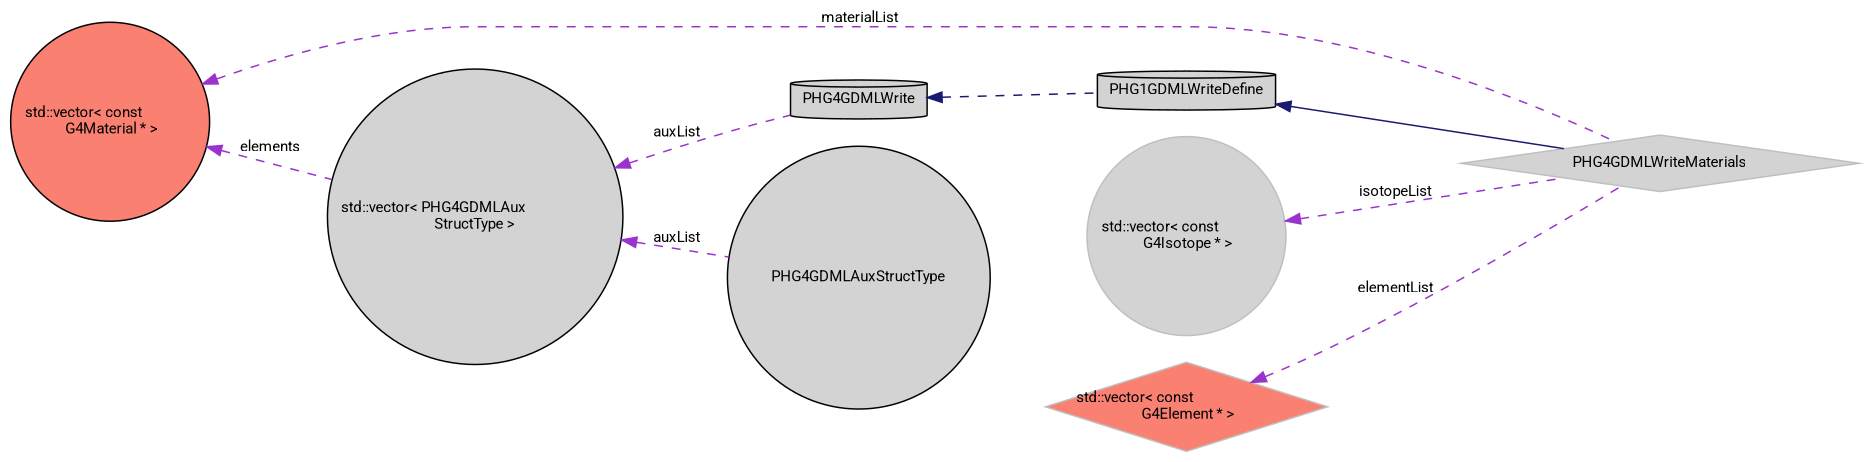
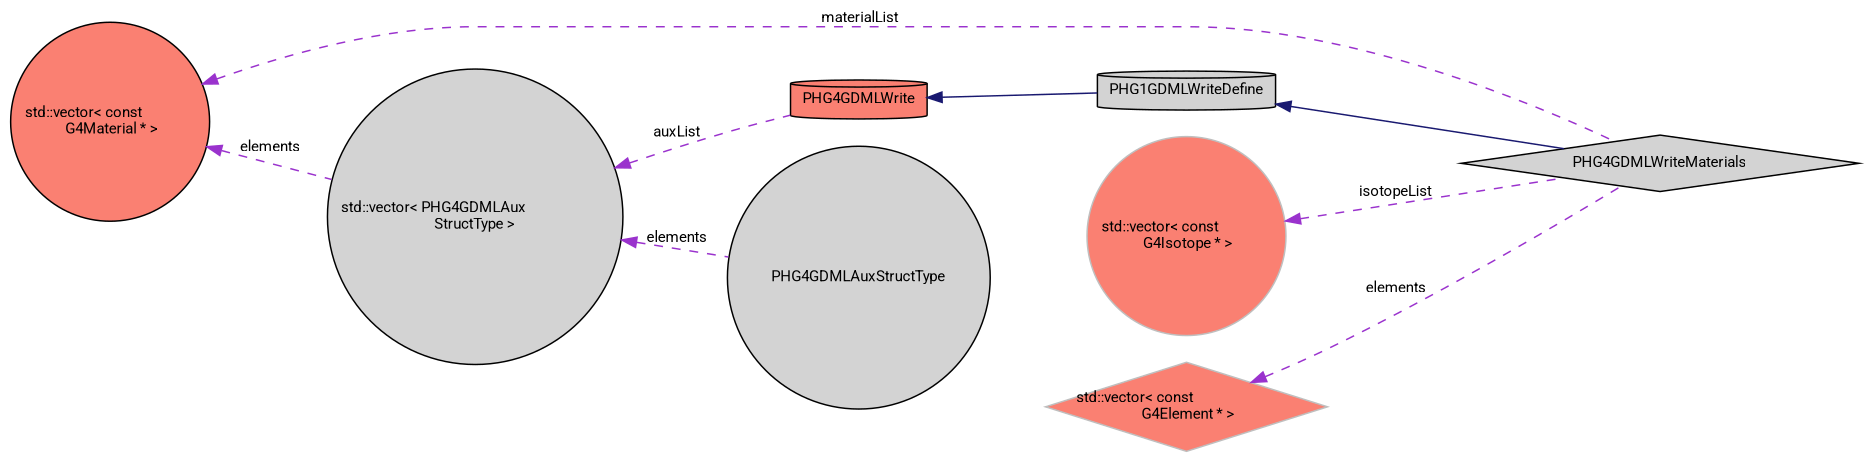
(1020, 95) -> (1020, 95)
(859, 99) -> (859, 99)
(1660, 163) -> (1660, 163)
(1186, 236) -> (1186, 236)
(675, 238) -> (675, 238)
(1394, 289) -> (1394, 289)
